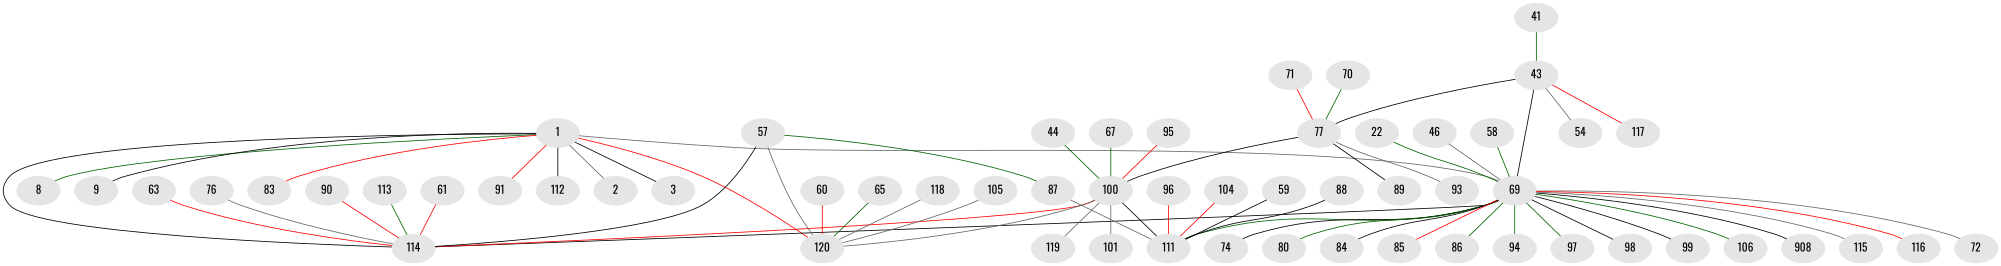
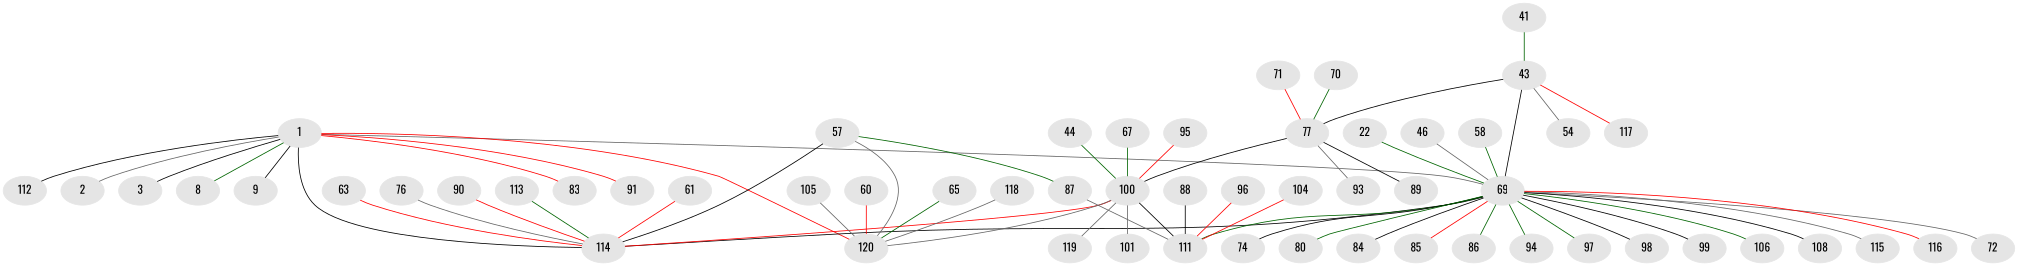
(1284, 191) -> none
(1803, 248) -> (1820, 248)
